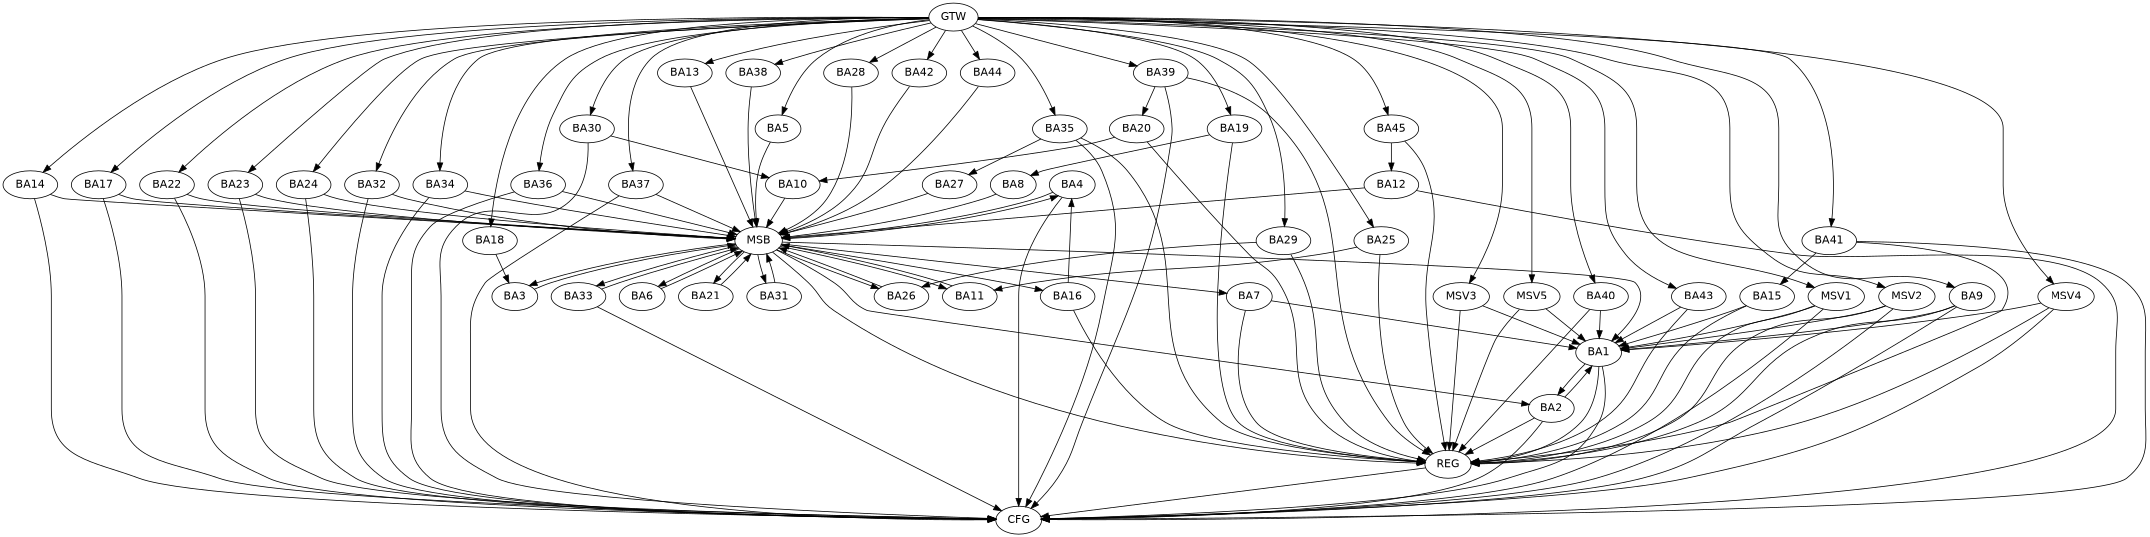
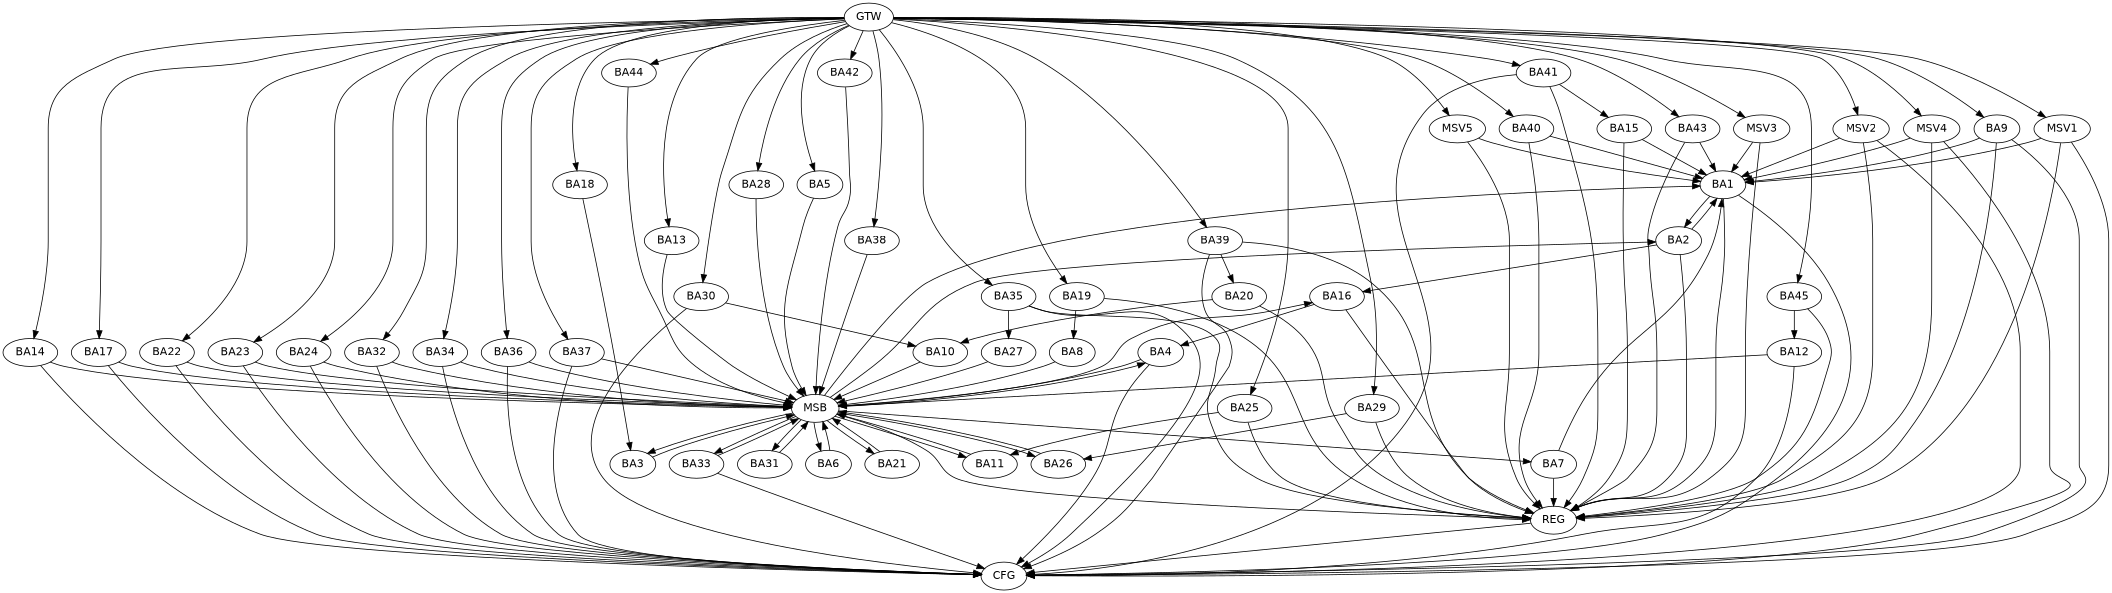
(1309, 508) -> (1521, 267)
